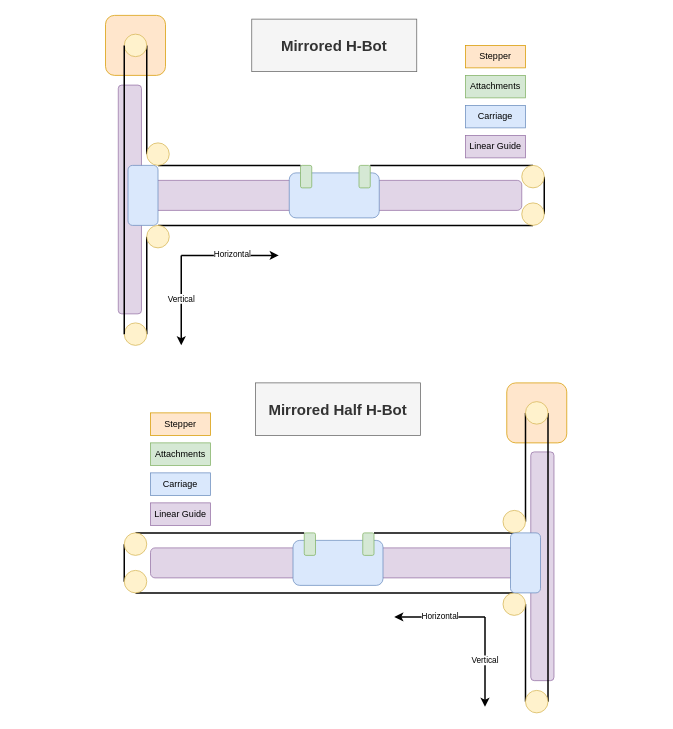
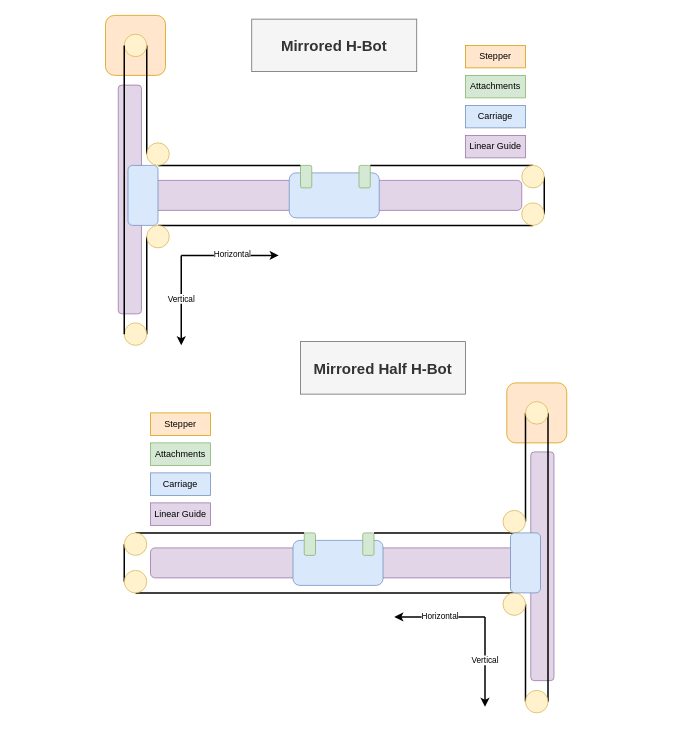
(338, 409) -> (383, 368)
